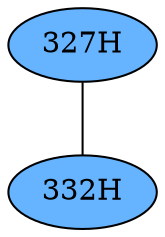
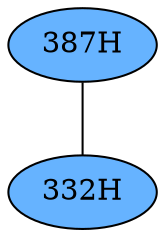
(83, 45) -> (83, 45)
